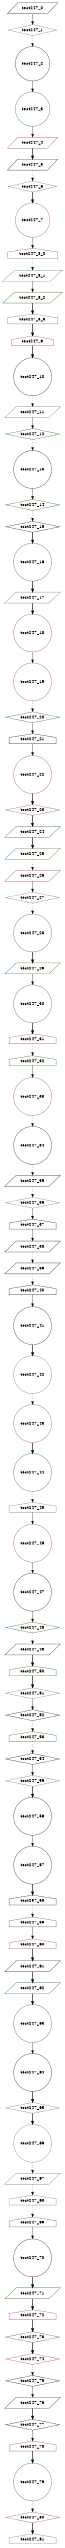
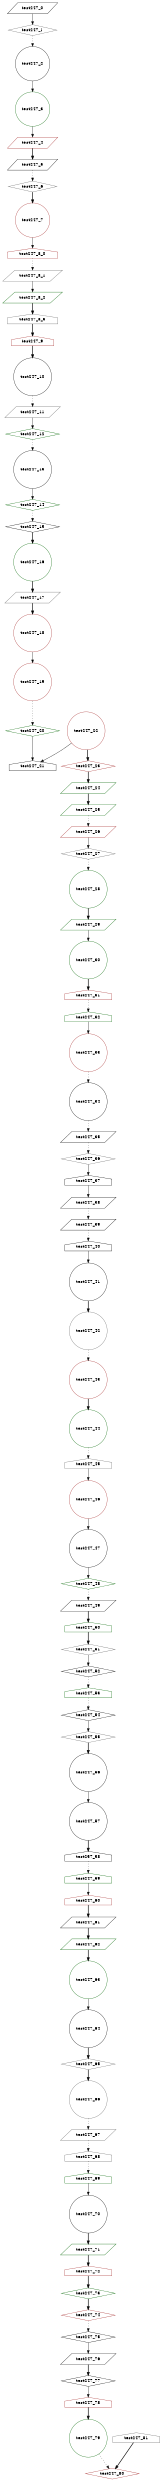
(33, 748) -> (58, 752)
(33, 2527) -> (125, 2454)
